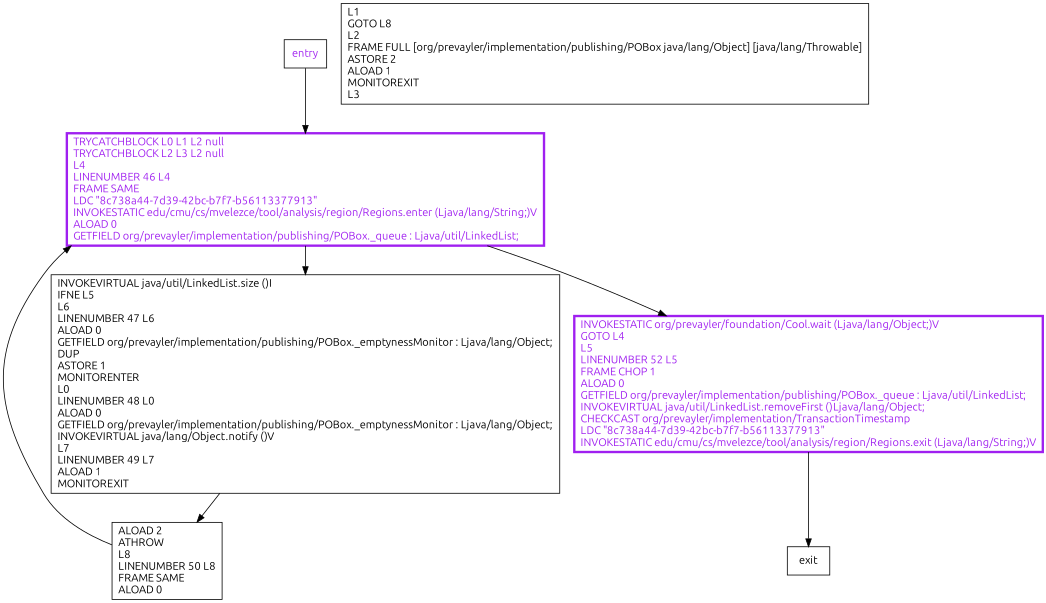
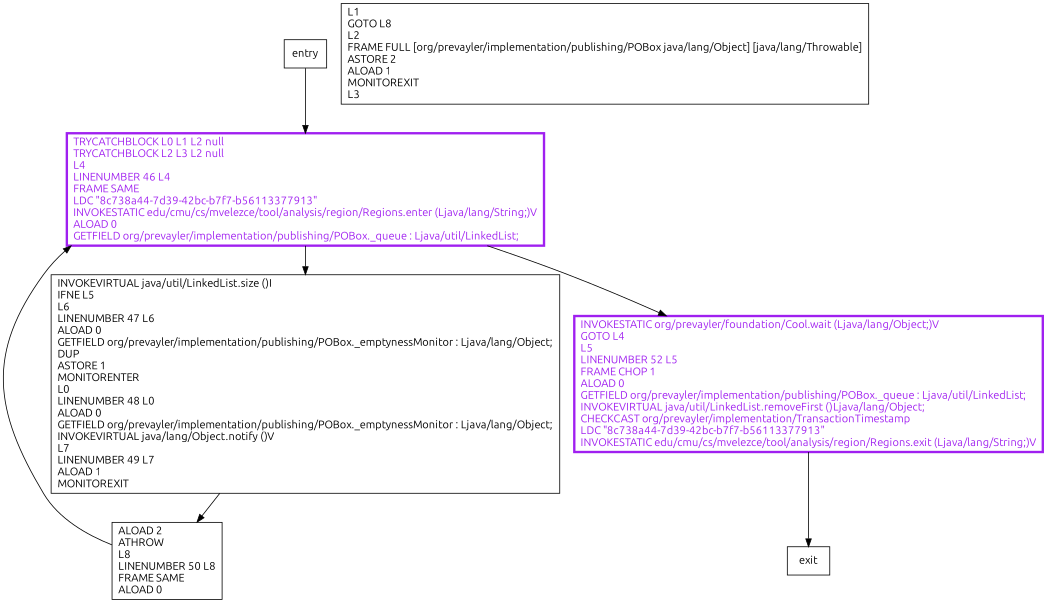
(305, 54) -> (305, 54)
